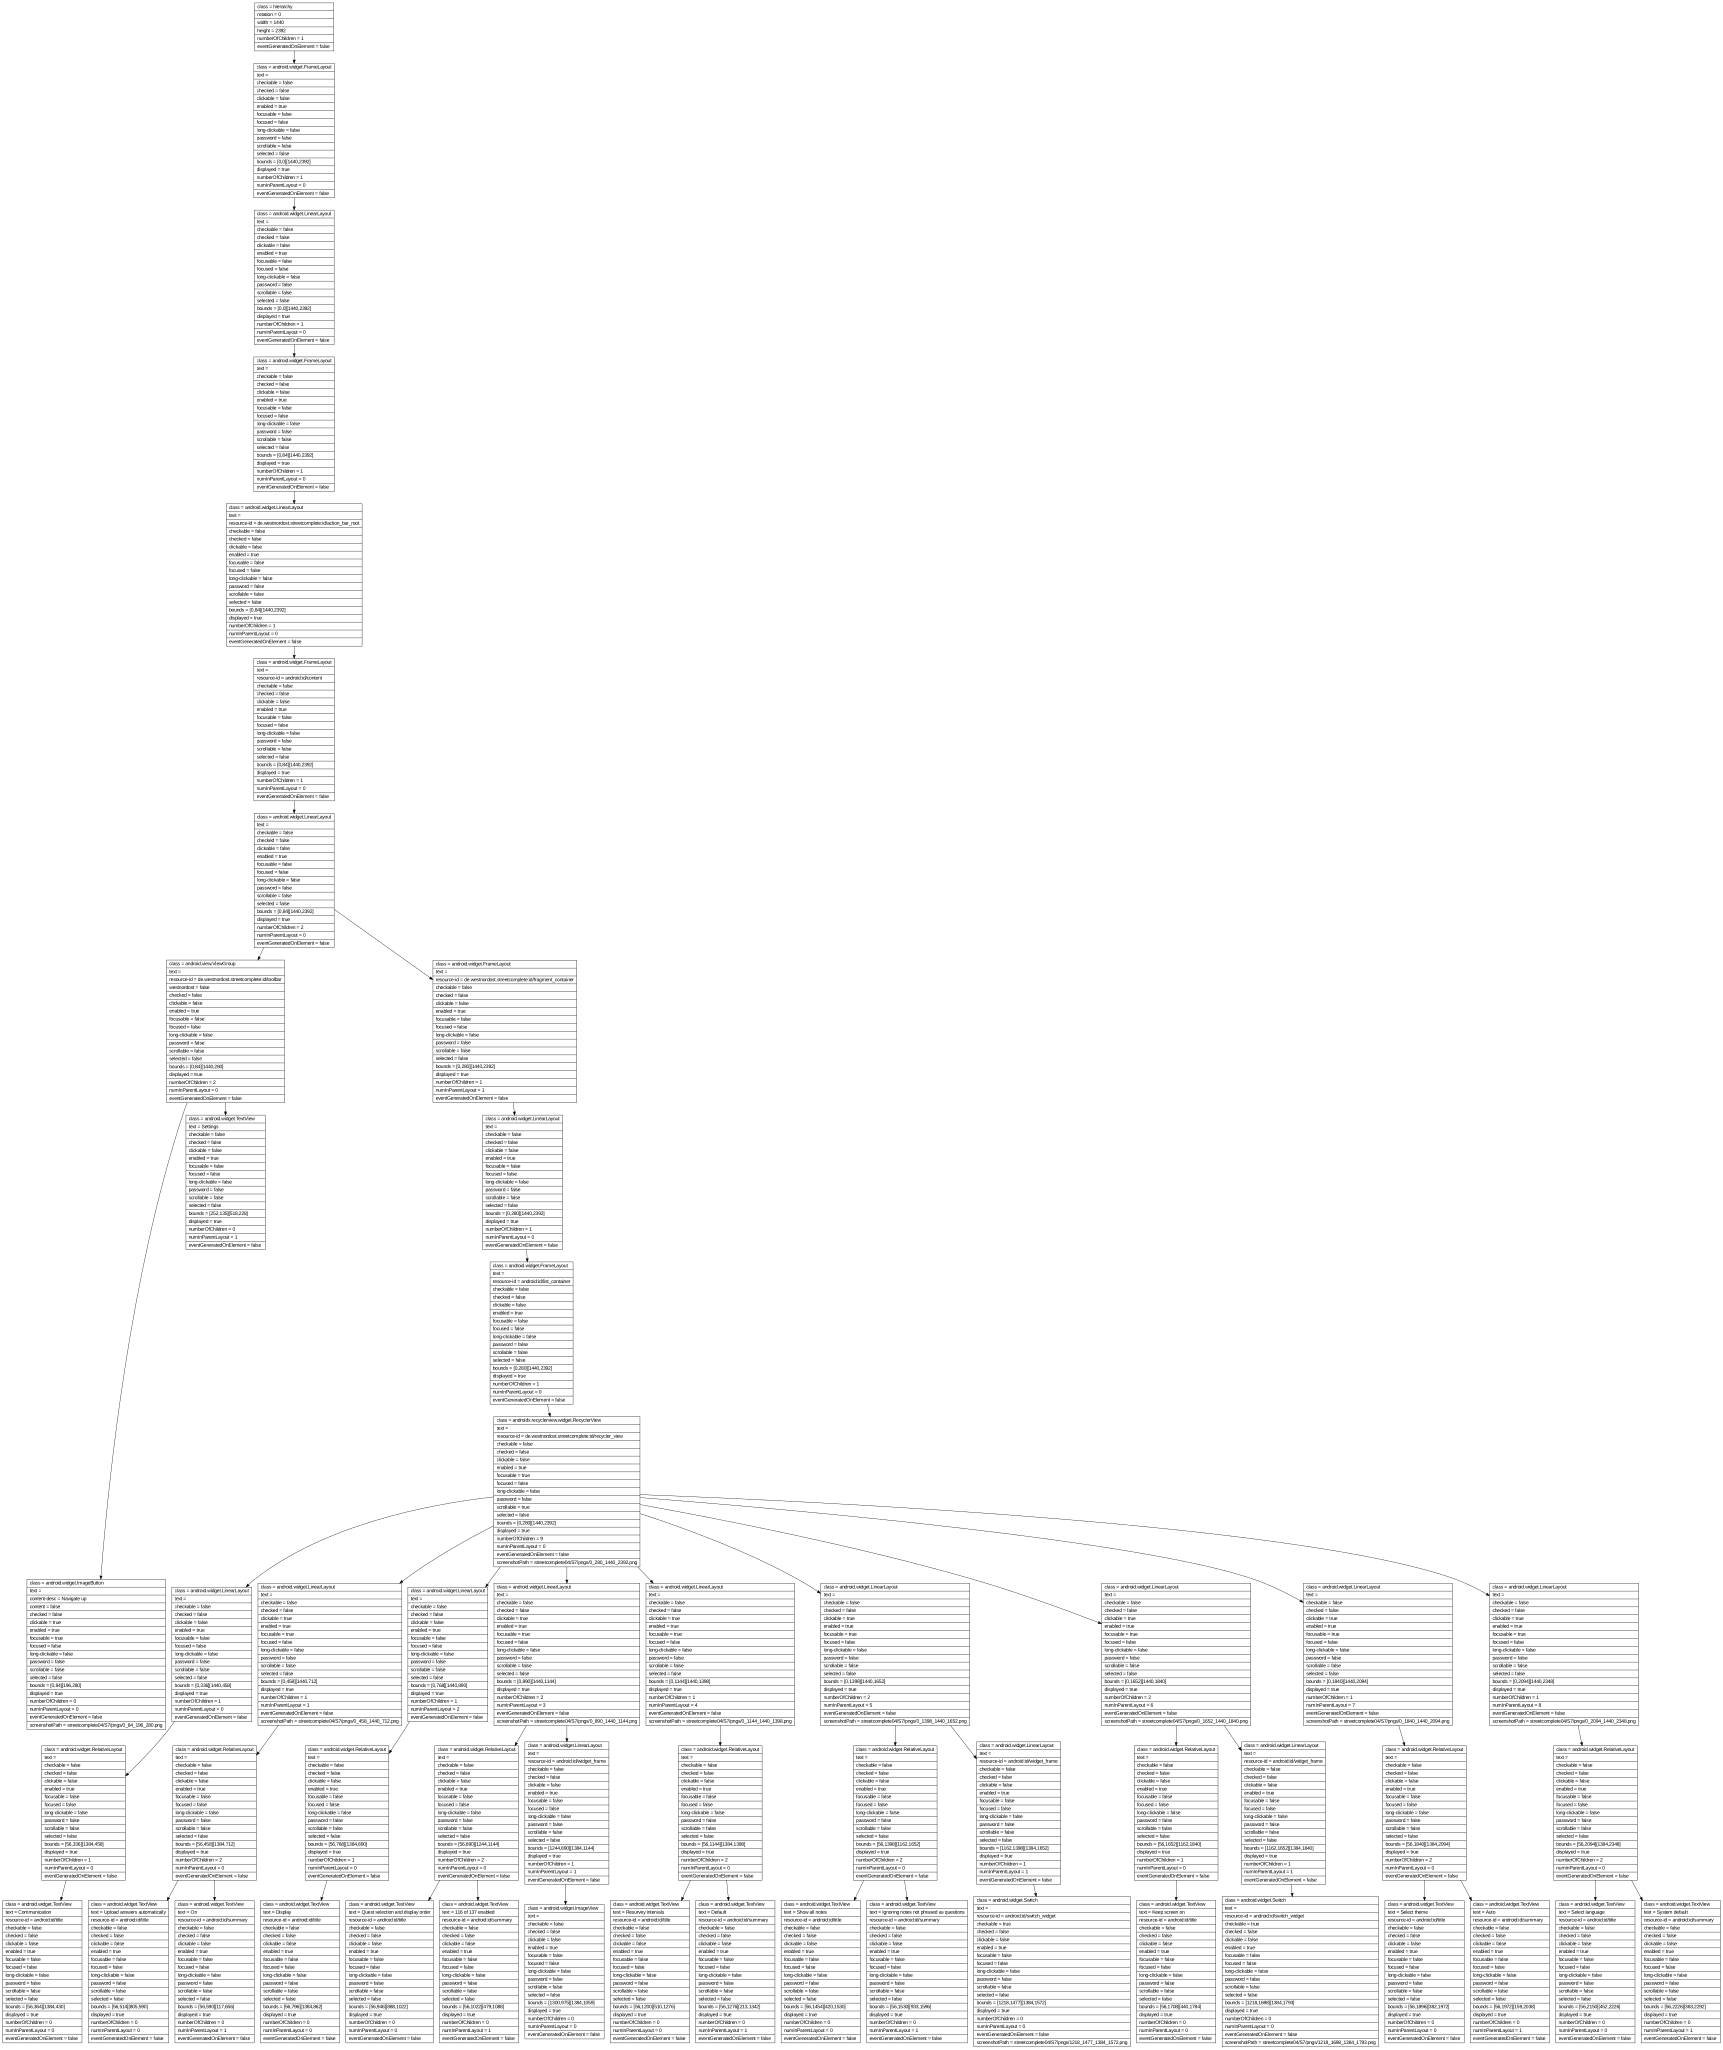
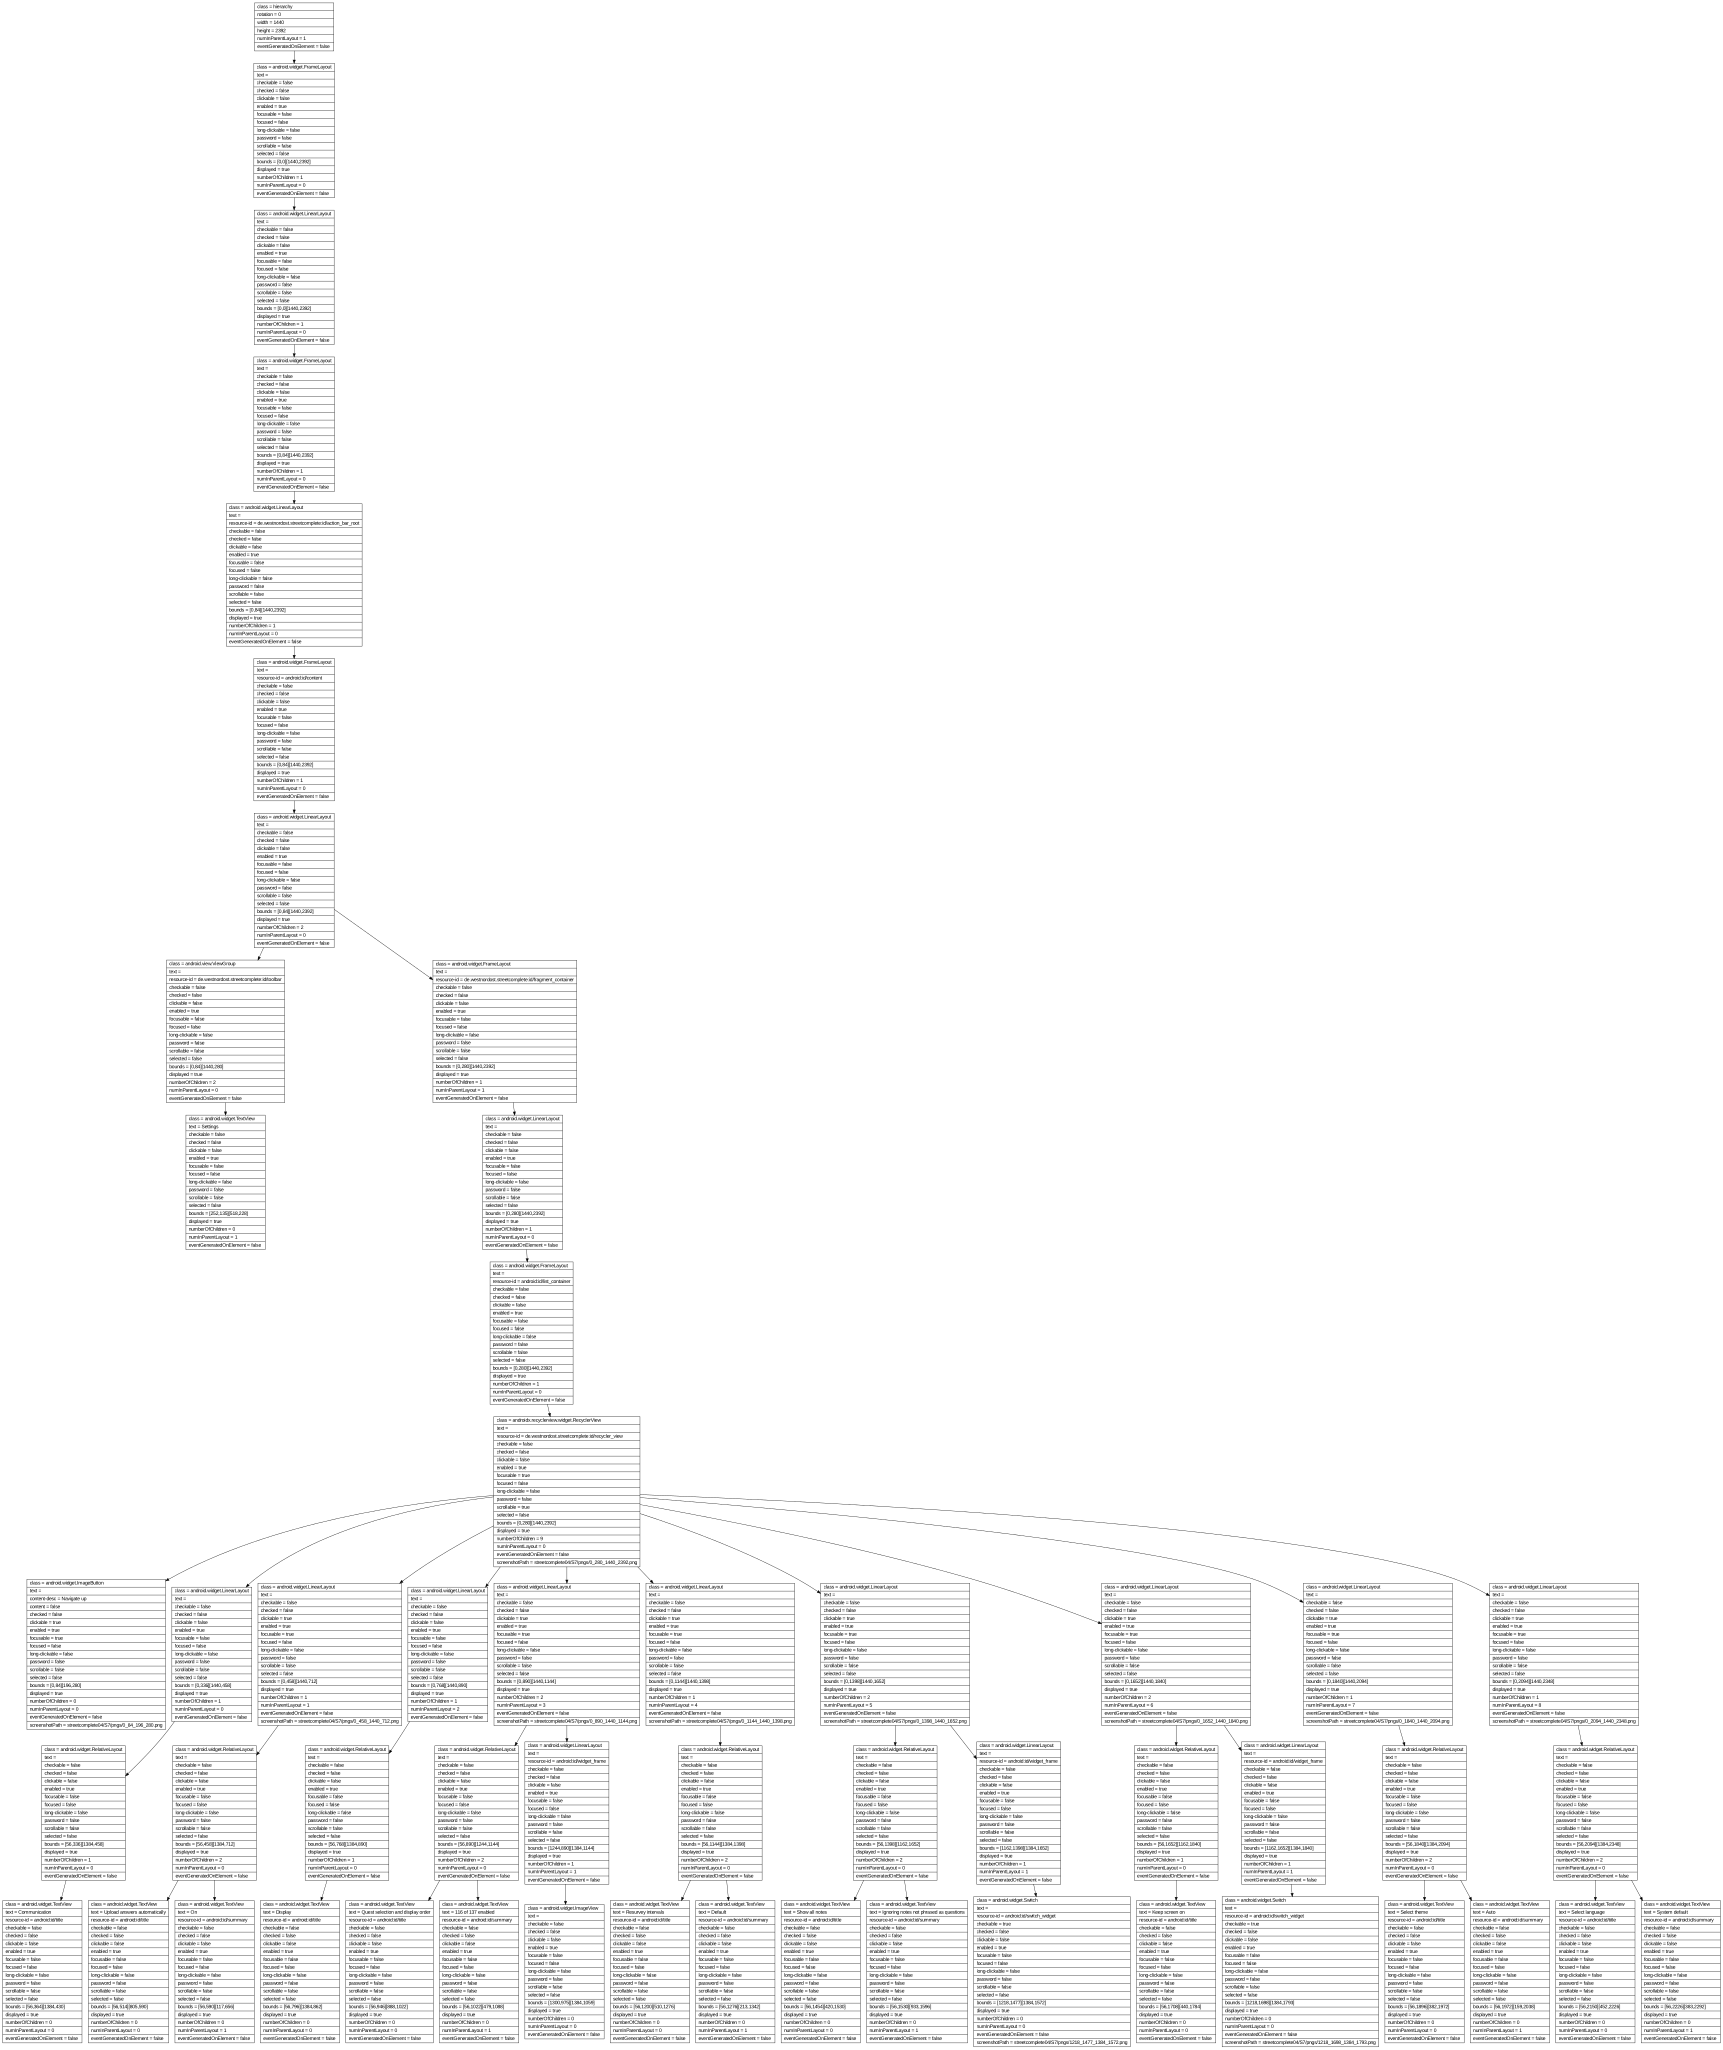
(281, 39) -> (282, 39)
(190, 987) -> (187, 987)
(130, 1337) -> (327, 1521)
